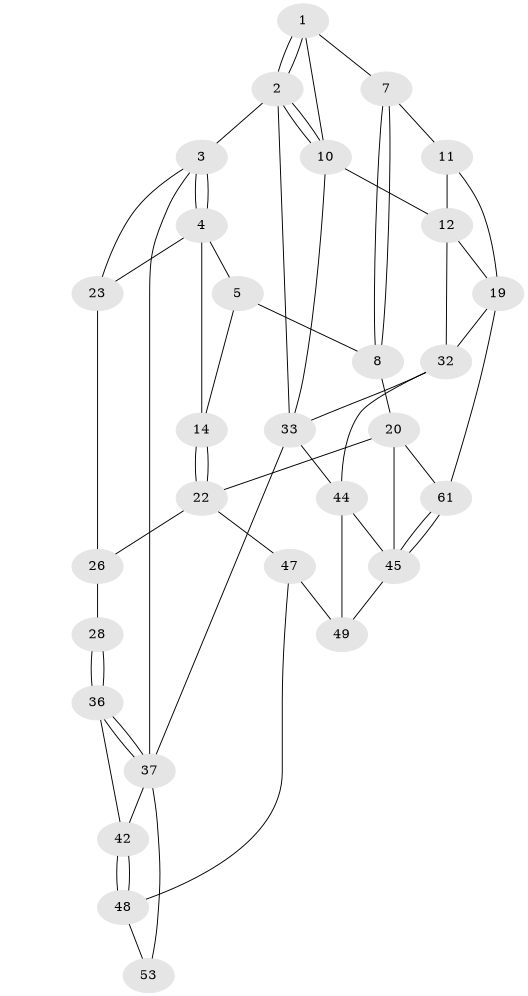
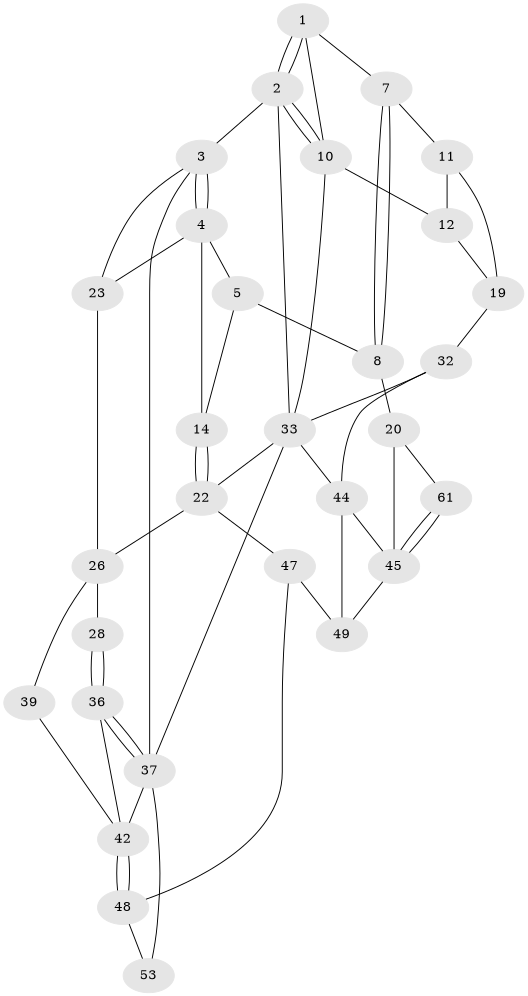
(447, 294) -> none
(476, 397) -> none
(298, 464) -> (246, 464)
none -> (29, 703)
